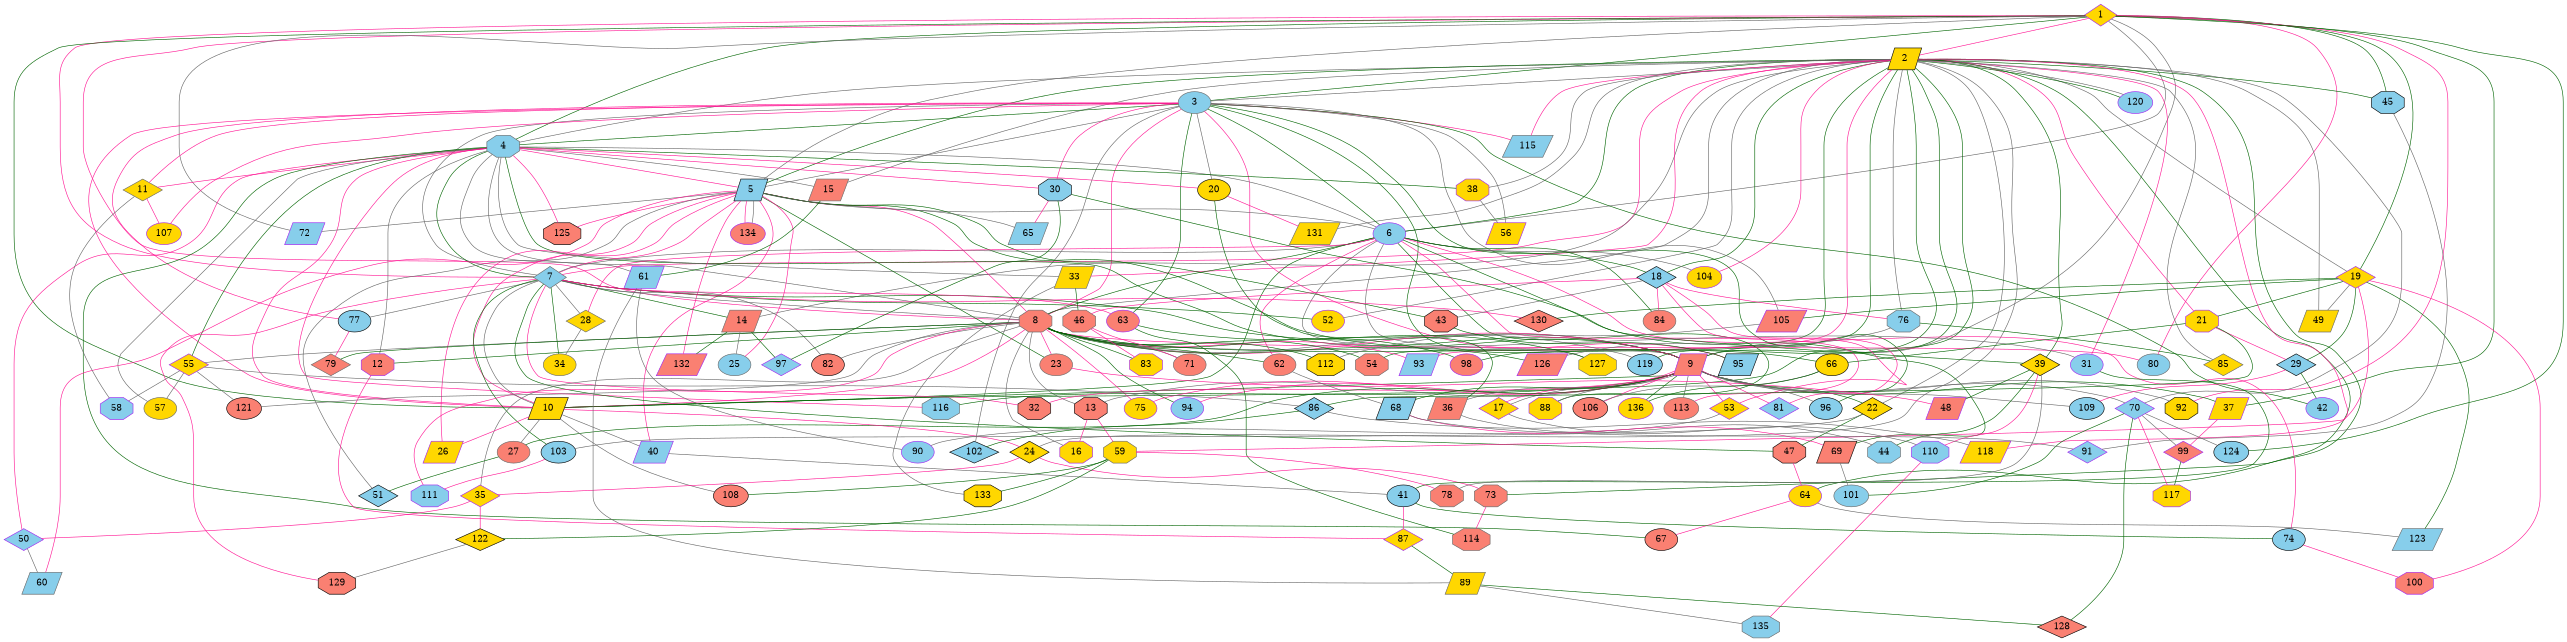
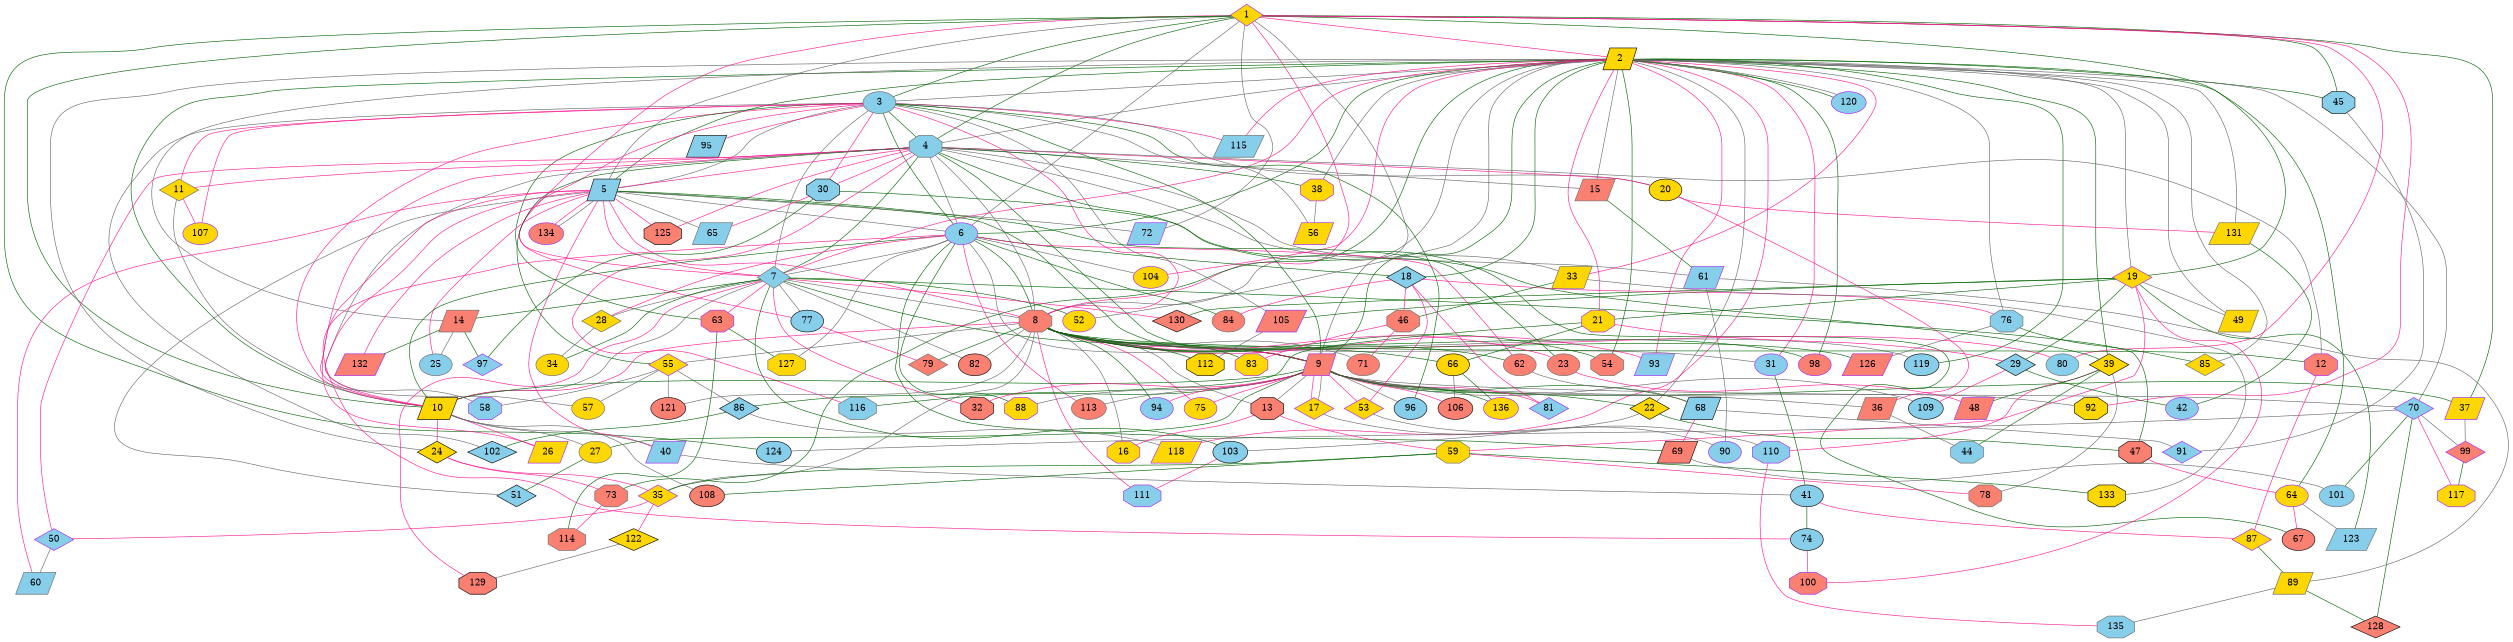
(1763, 242) -> (2302, 340)
(1123, 321) -> (717, 321)
(1441, 321) -> none
(1339, 337) -> (1869, 292)
(2204, 432) -> (2465, 430)
(514, 452) -> (595, 452)
(750, 532) -> (1051, 466)
